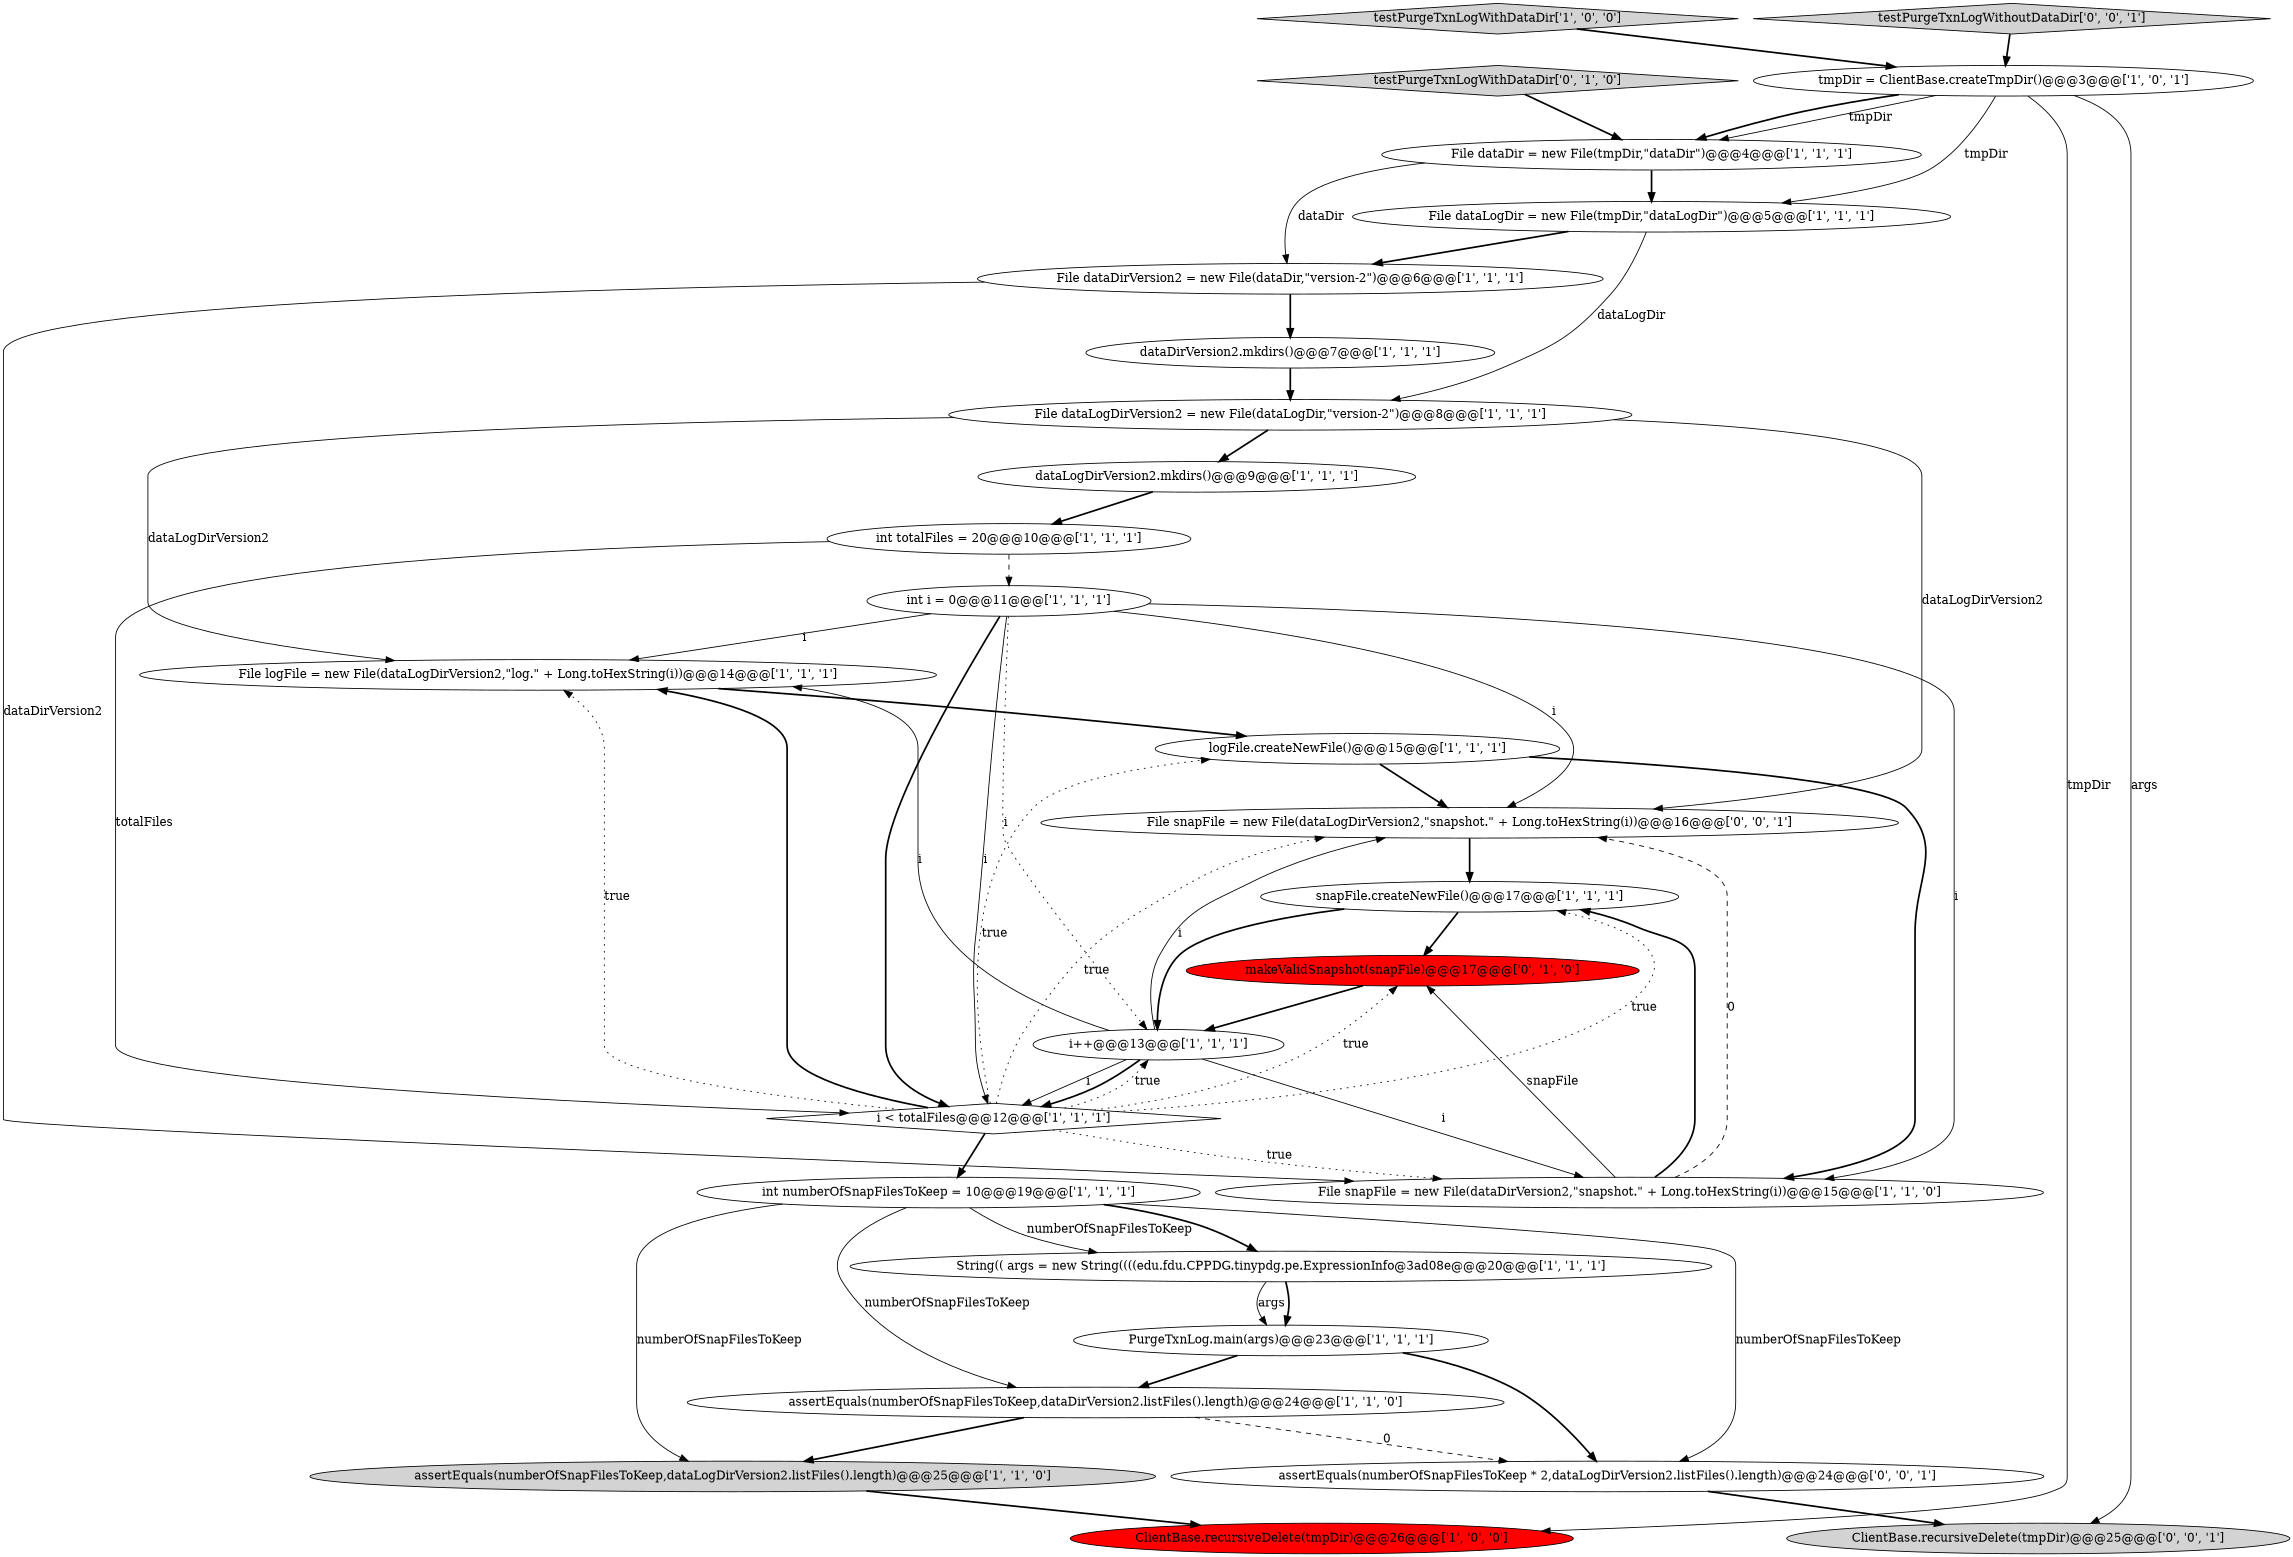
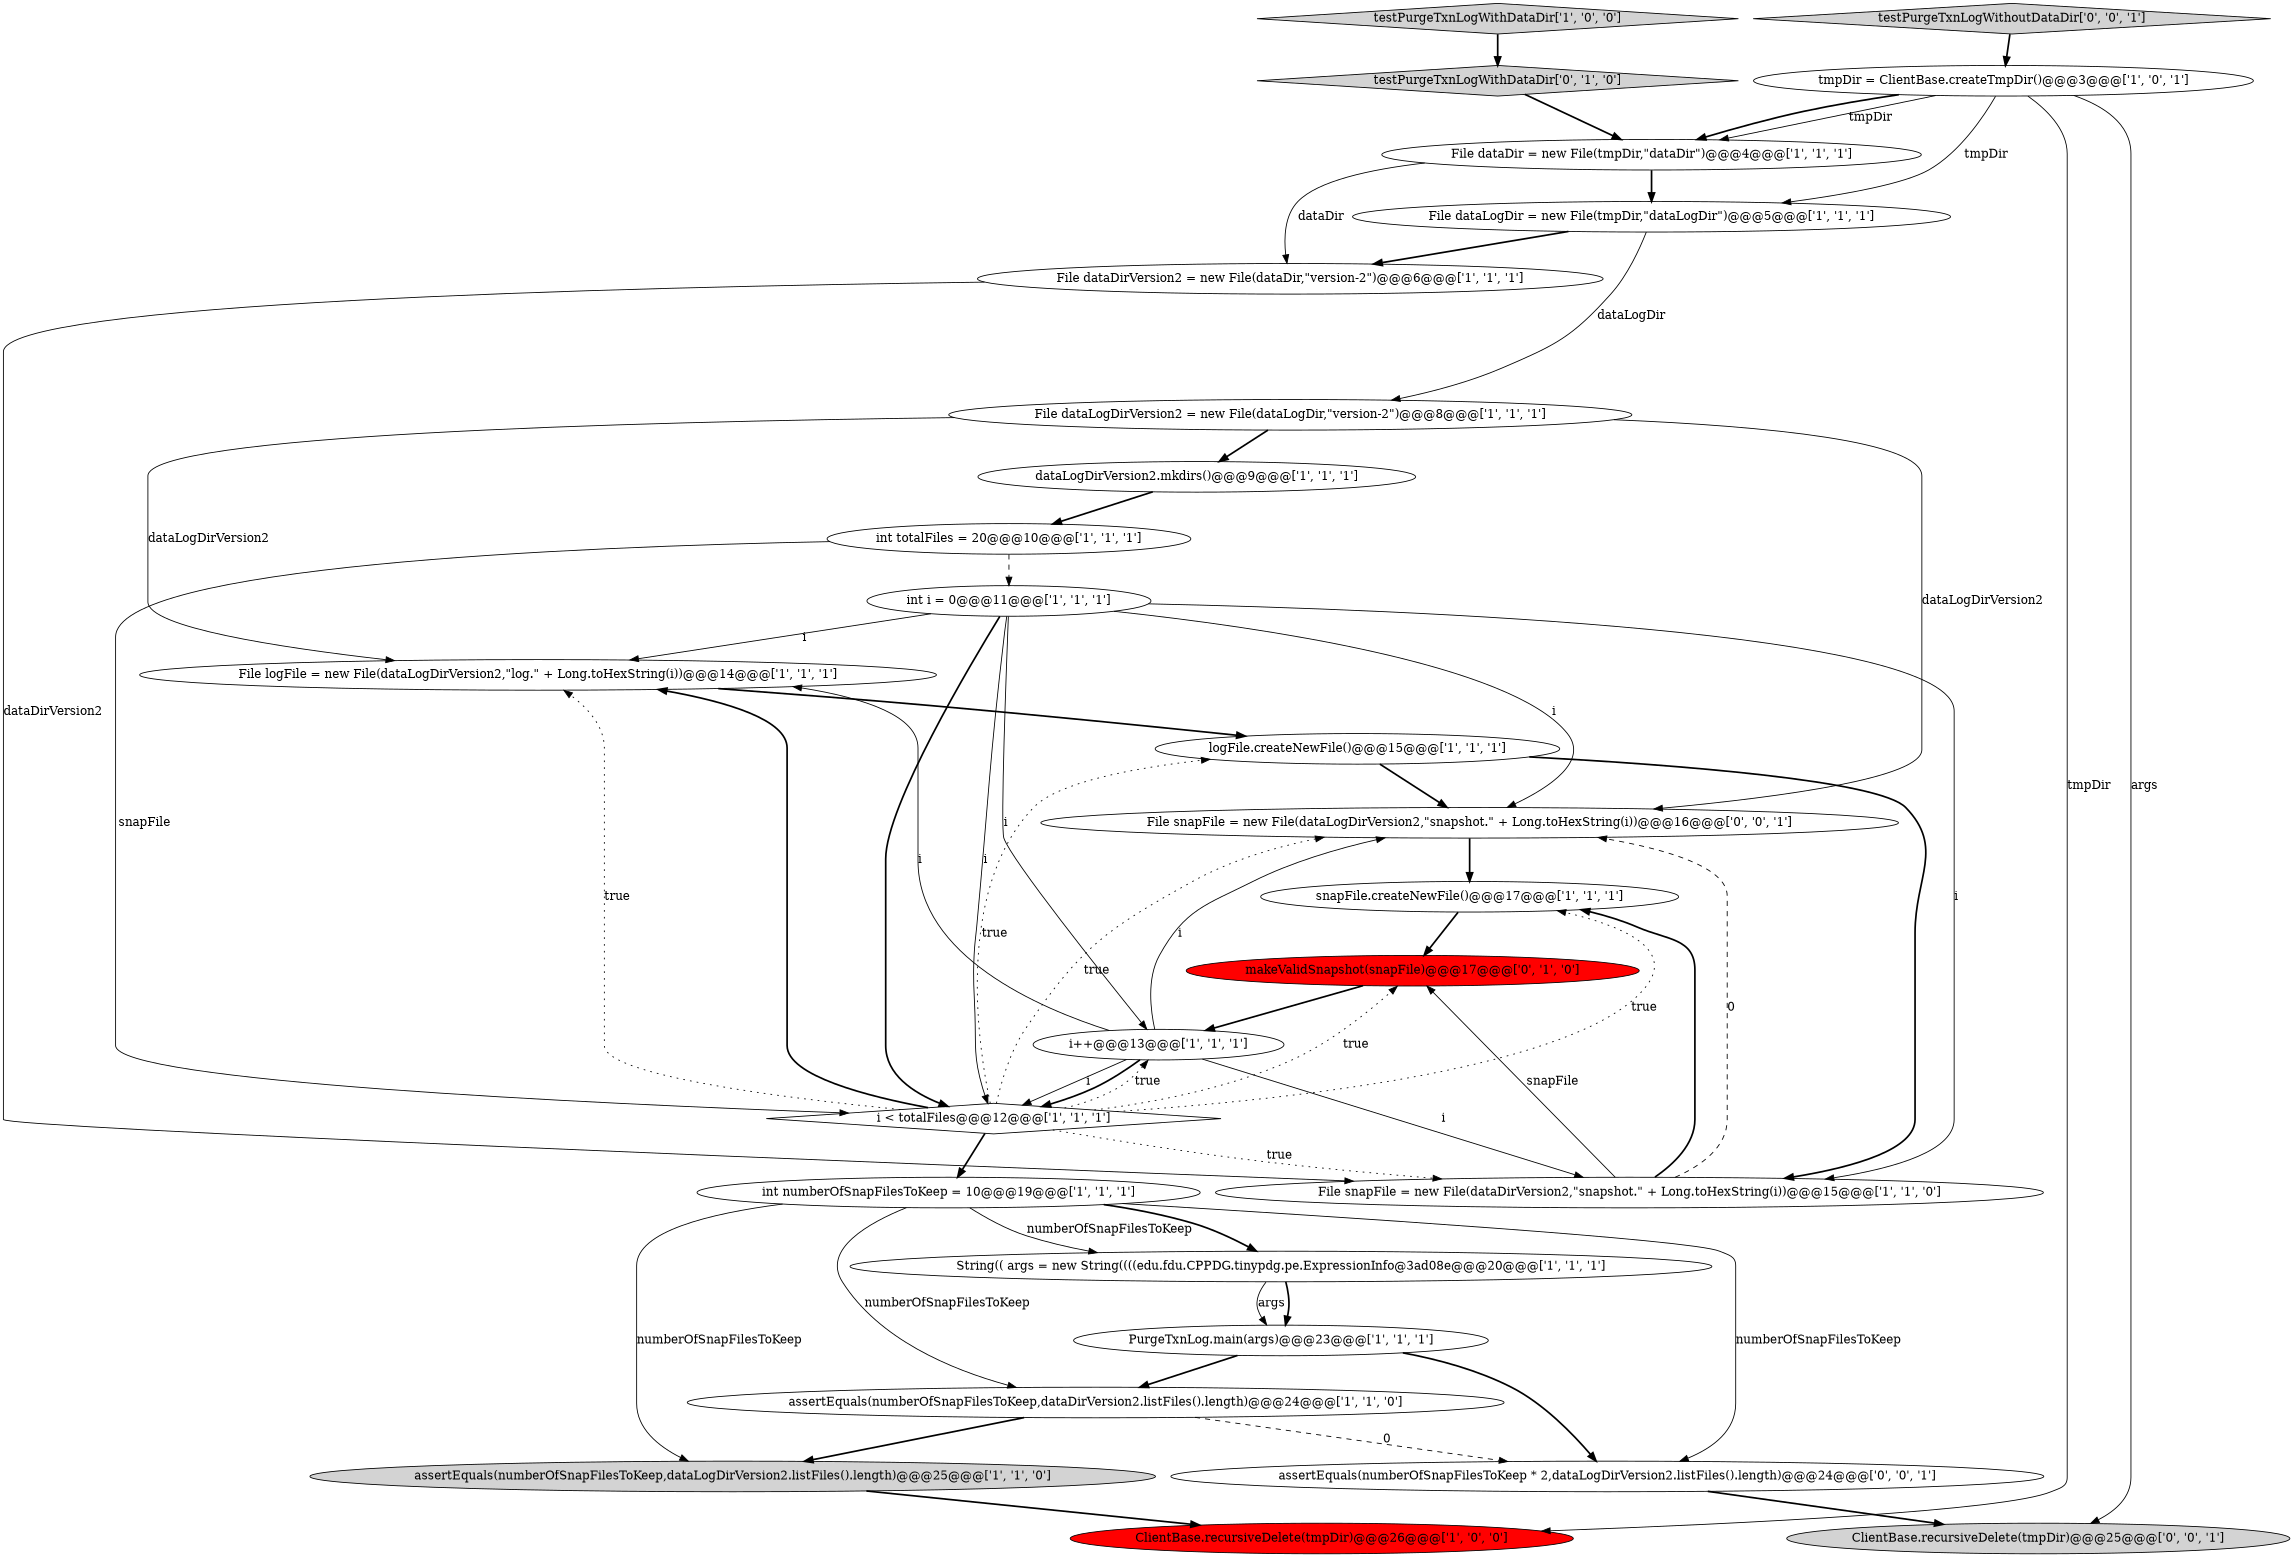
(1732, 47) -> (1498, 46)
(1290, 353) -> none
(145, 823) -> (145, 823)
(1003, 831) -> (1003, 831)
(1225, 933) -> none
